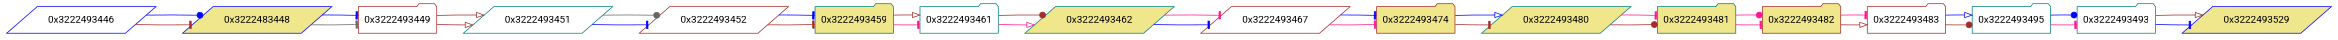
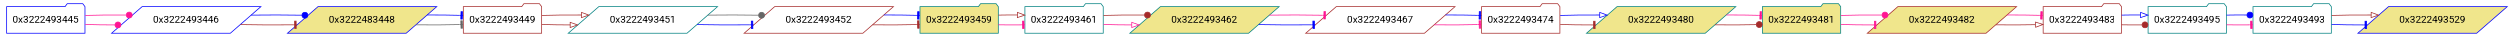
none -> (46, 20)
(1416, 20) -> (1521, 20)
(1802, 20) -> (1942, 20)
